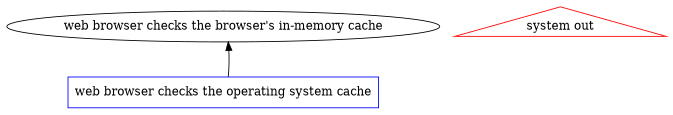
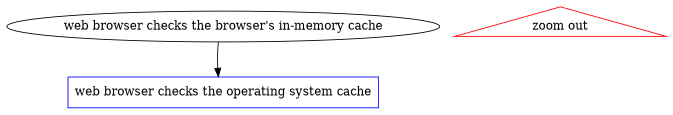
(560, 27) -> (560, 27)
(229, 64) -> (218, 55)
